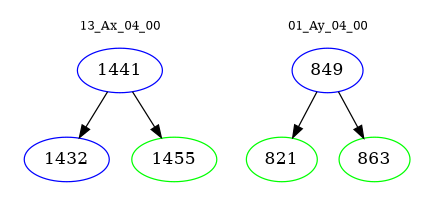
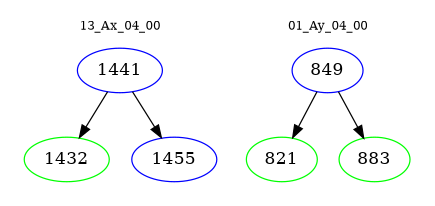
(67, 159) -> (67, 159)
(174, 159) -> (174, 159)
(375, 159) -> (375, 159)
